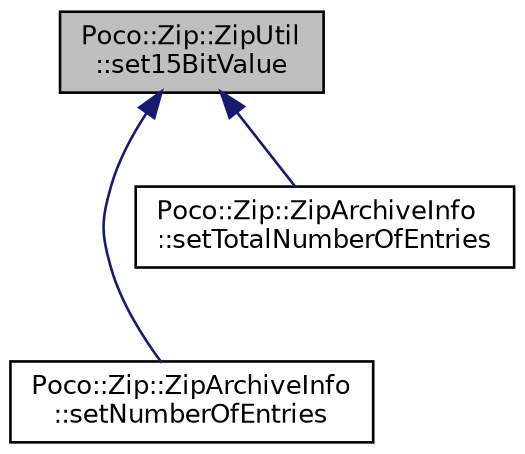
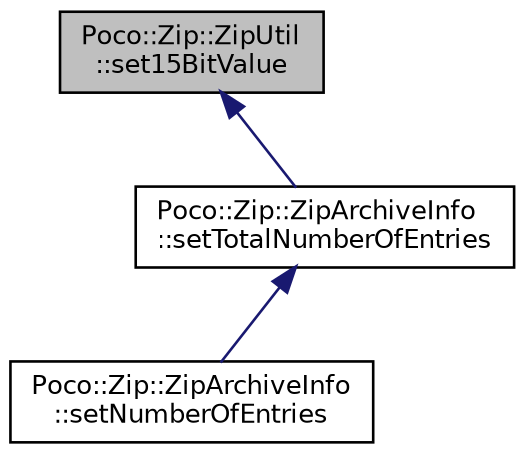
(105, 240) -> (250, 325)
